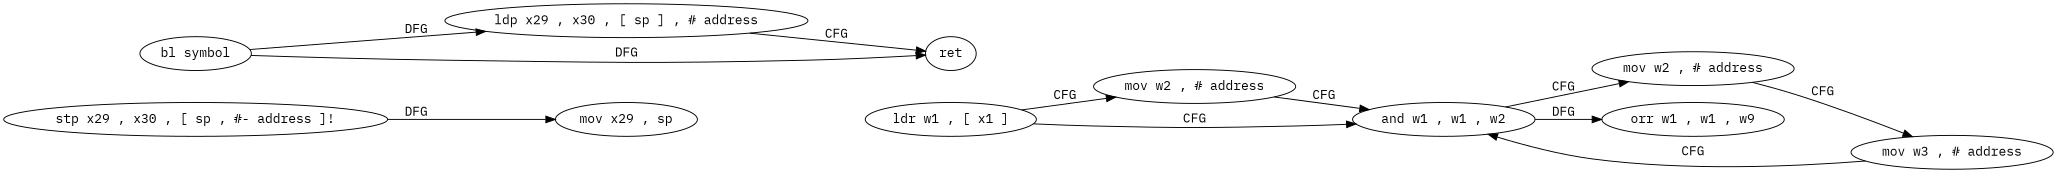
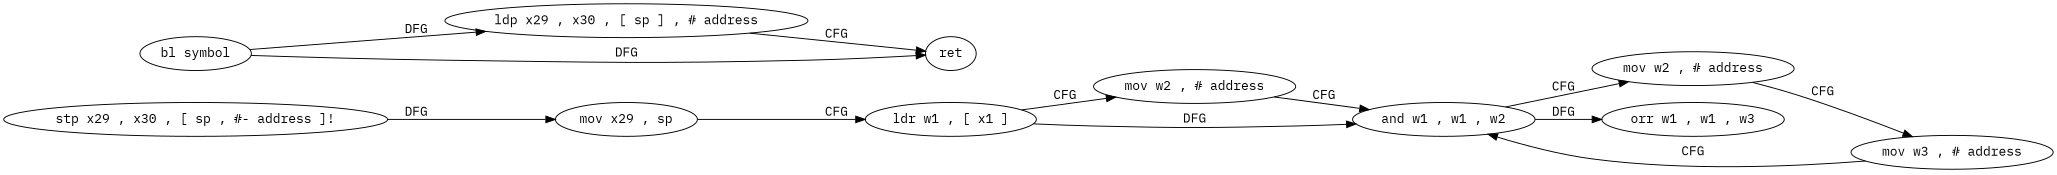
none -> (776, 119)
(1195, 119) -> (1195, 119)
(1693, 119) -> (1693, 119)
